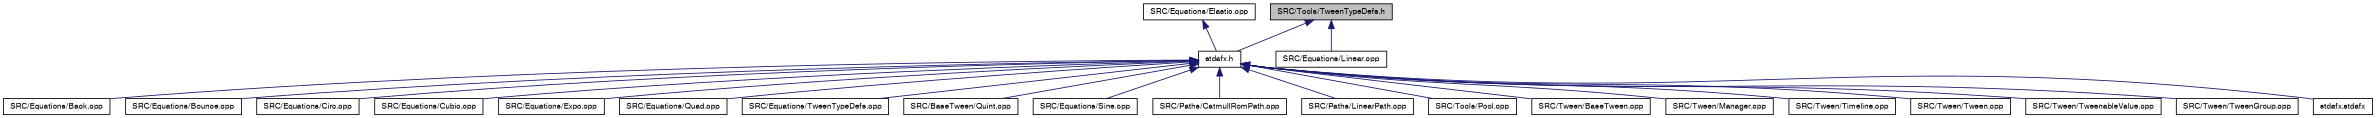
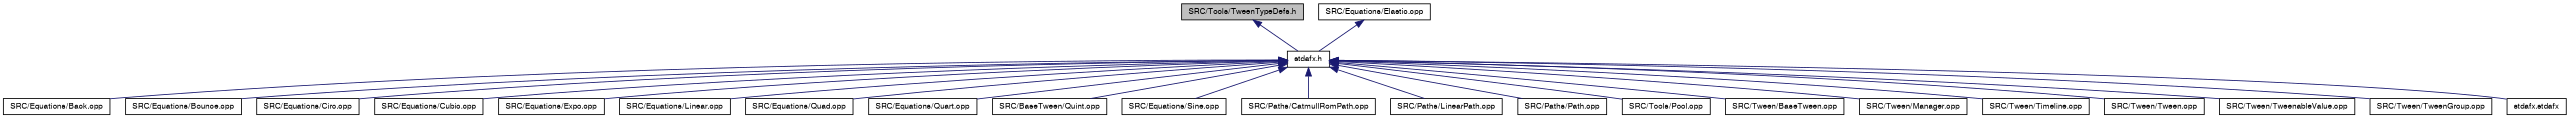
(1331, 40) -> (1004, 77)
(815, 107) -> (923, 107)
none -> (1562, 107)
